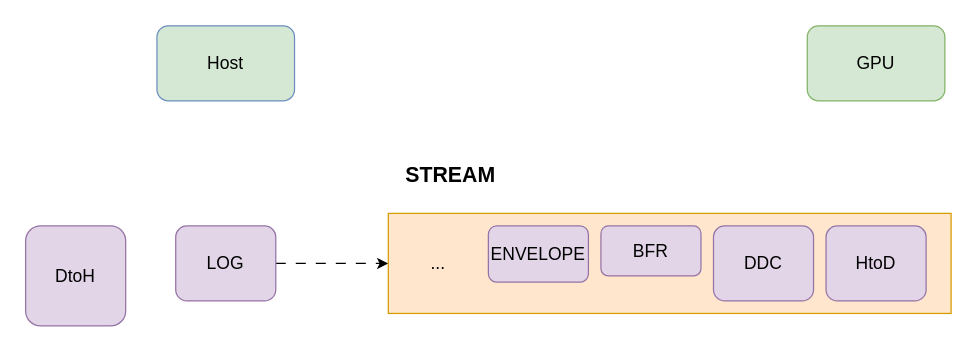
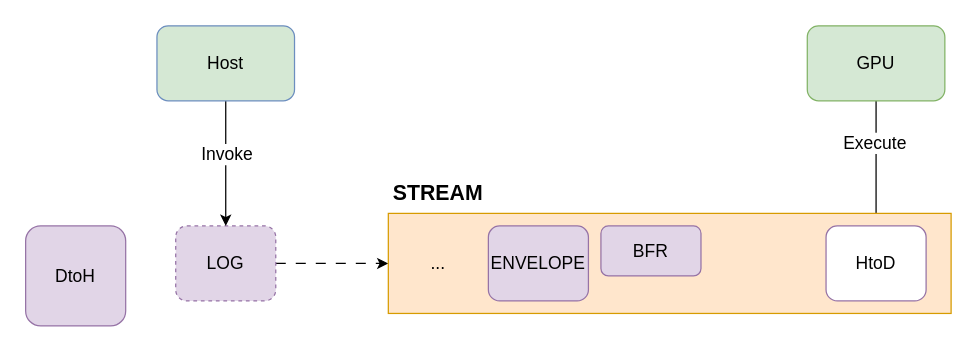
none -> (876, 157)
none -> (226, 159)
(451, 176) -> (438, 194)
(538, 254) -> (538, 263)
(226, 263) -> (226, 263)
(763, 263) -> none
(876, 263) -> (876, 263)
